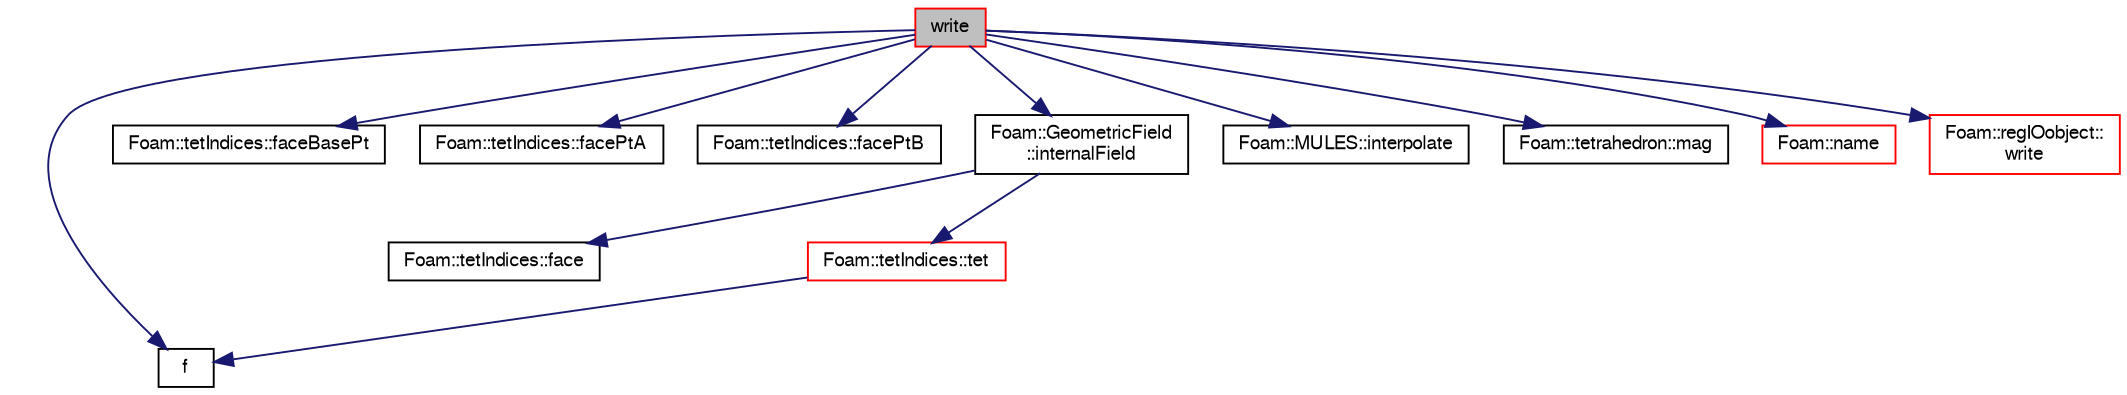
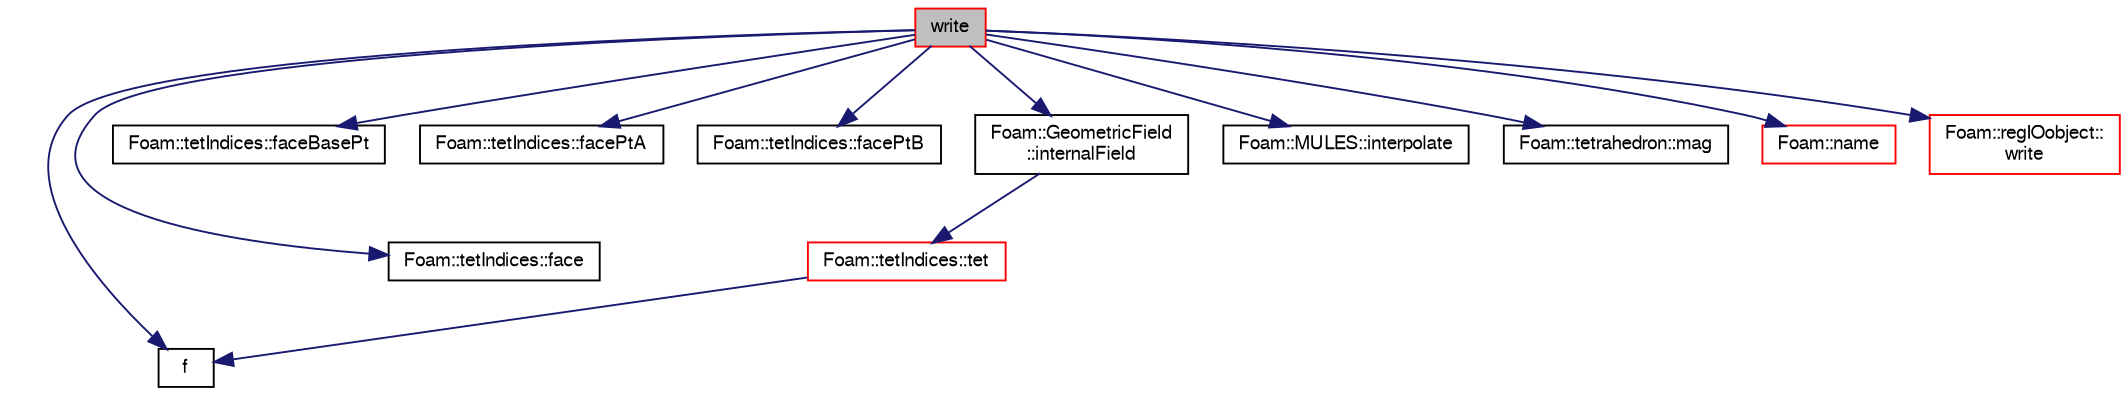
(791, 207) -> (90, 124)
